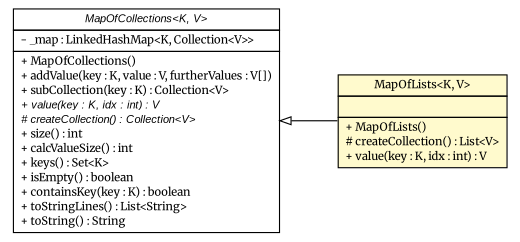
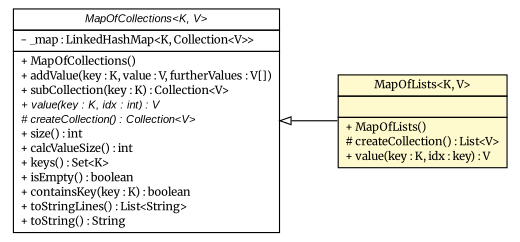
(416, 157) -> (418, 157)
